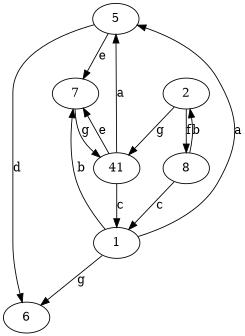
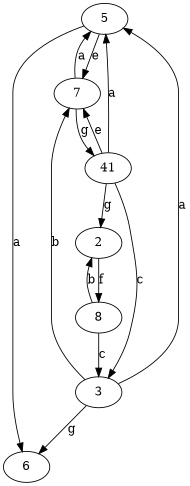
none -> (76, 57)
(154, 128) -> (104, 201)
(17, 168) -> (17, 243)
(117, 243) -> (99, 392)
